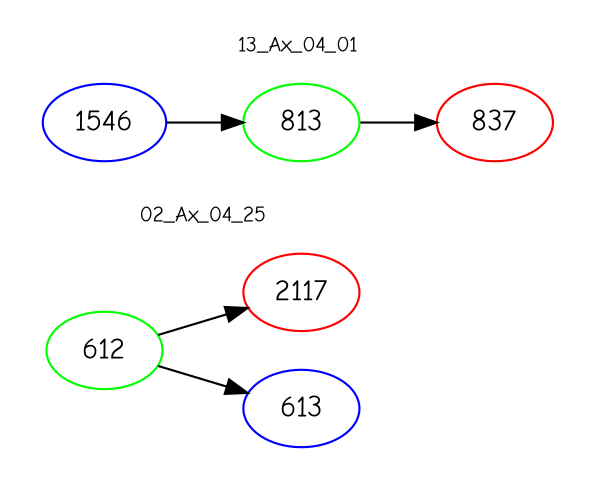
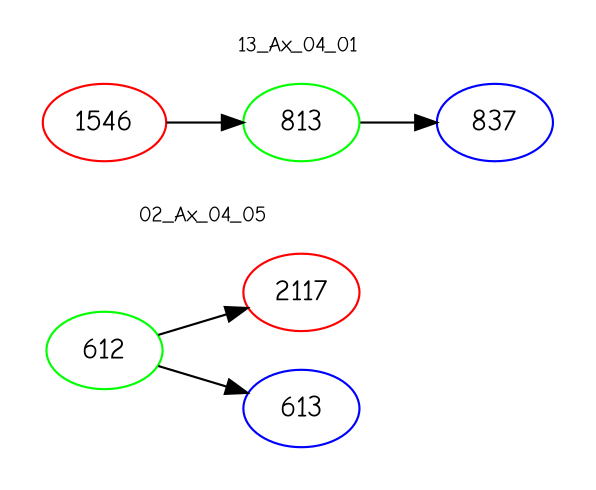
(104, 123) -> (104, 123)
(495, 123) -> (495, 123)
(203, 216) -> (203, 216)
